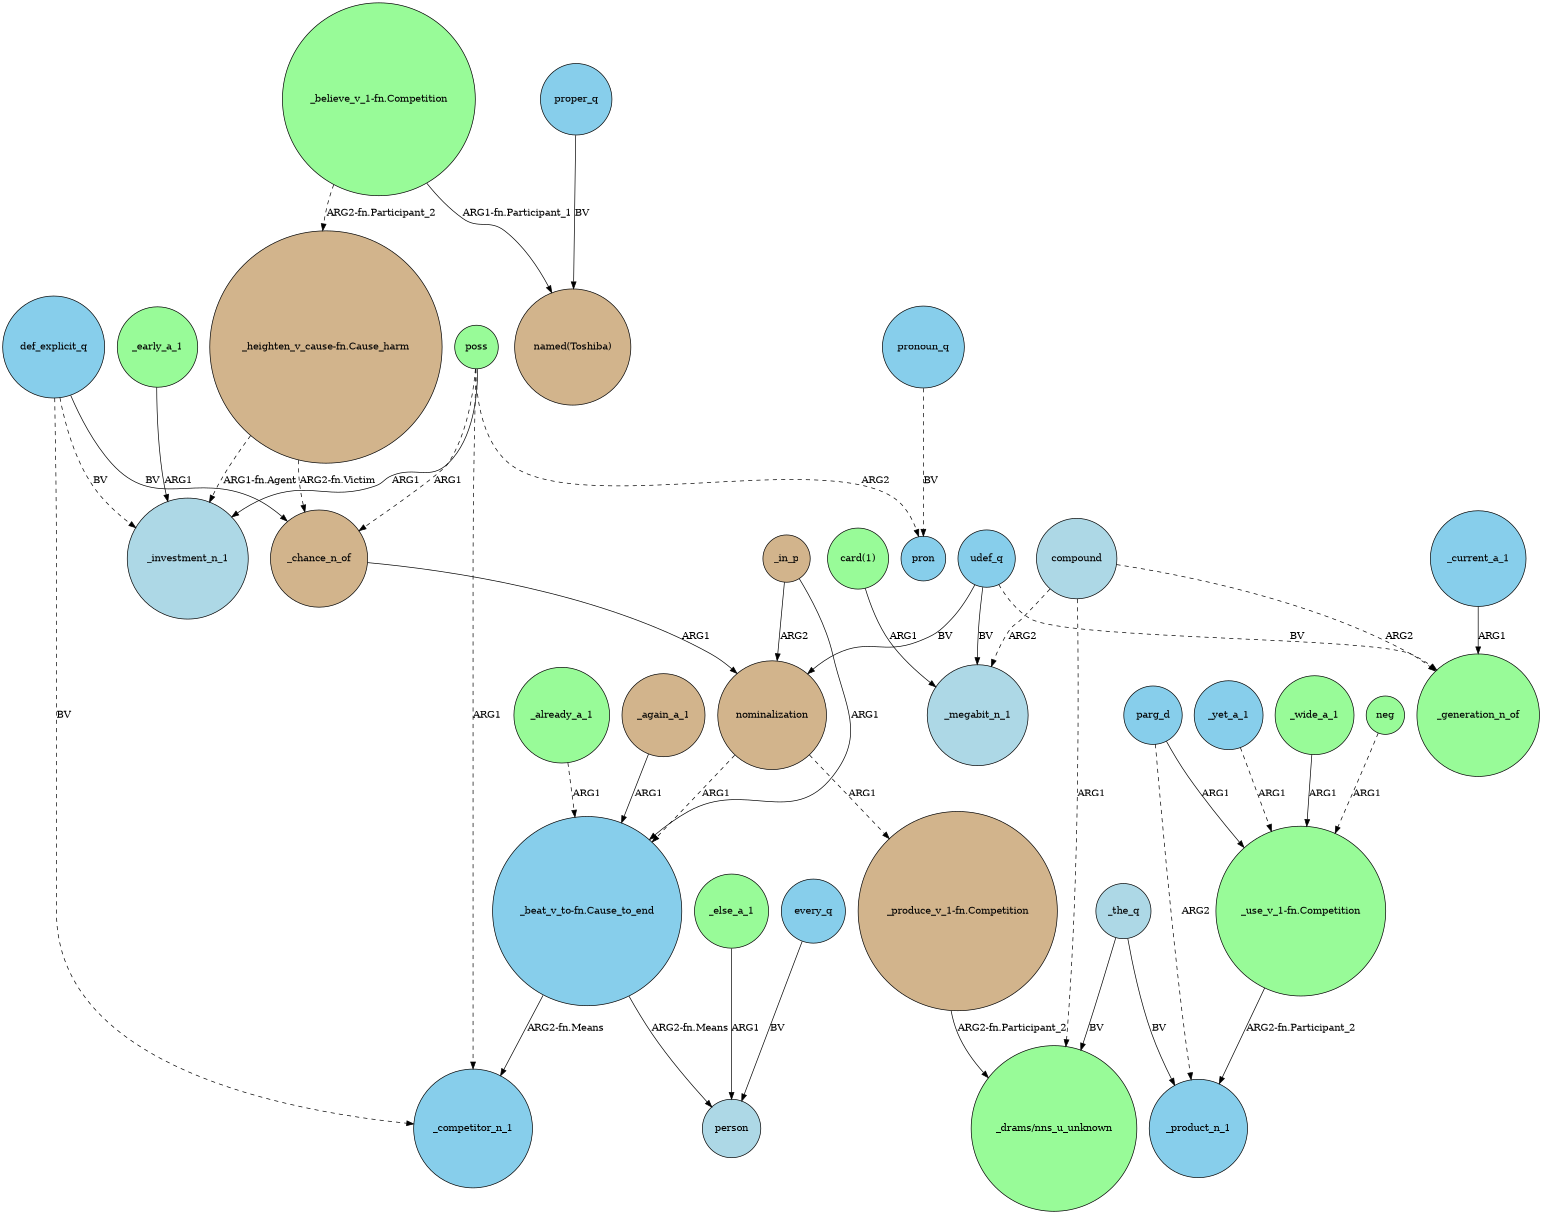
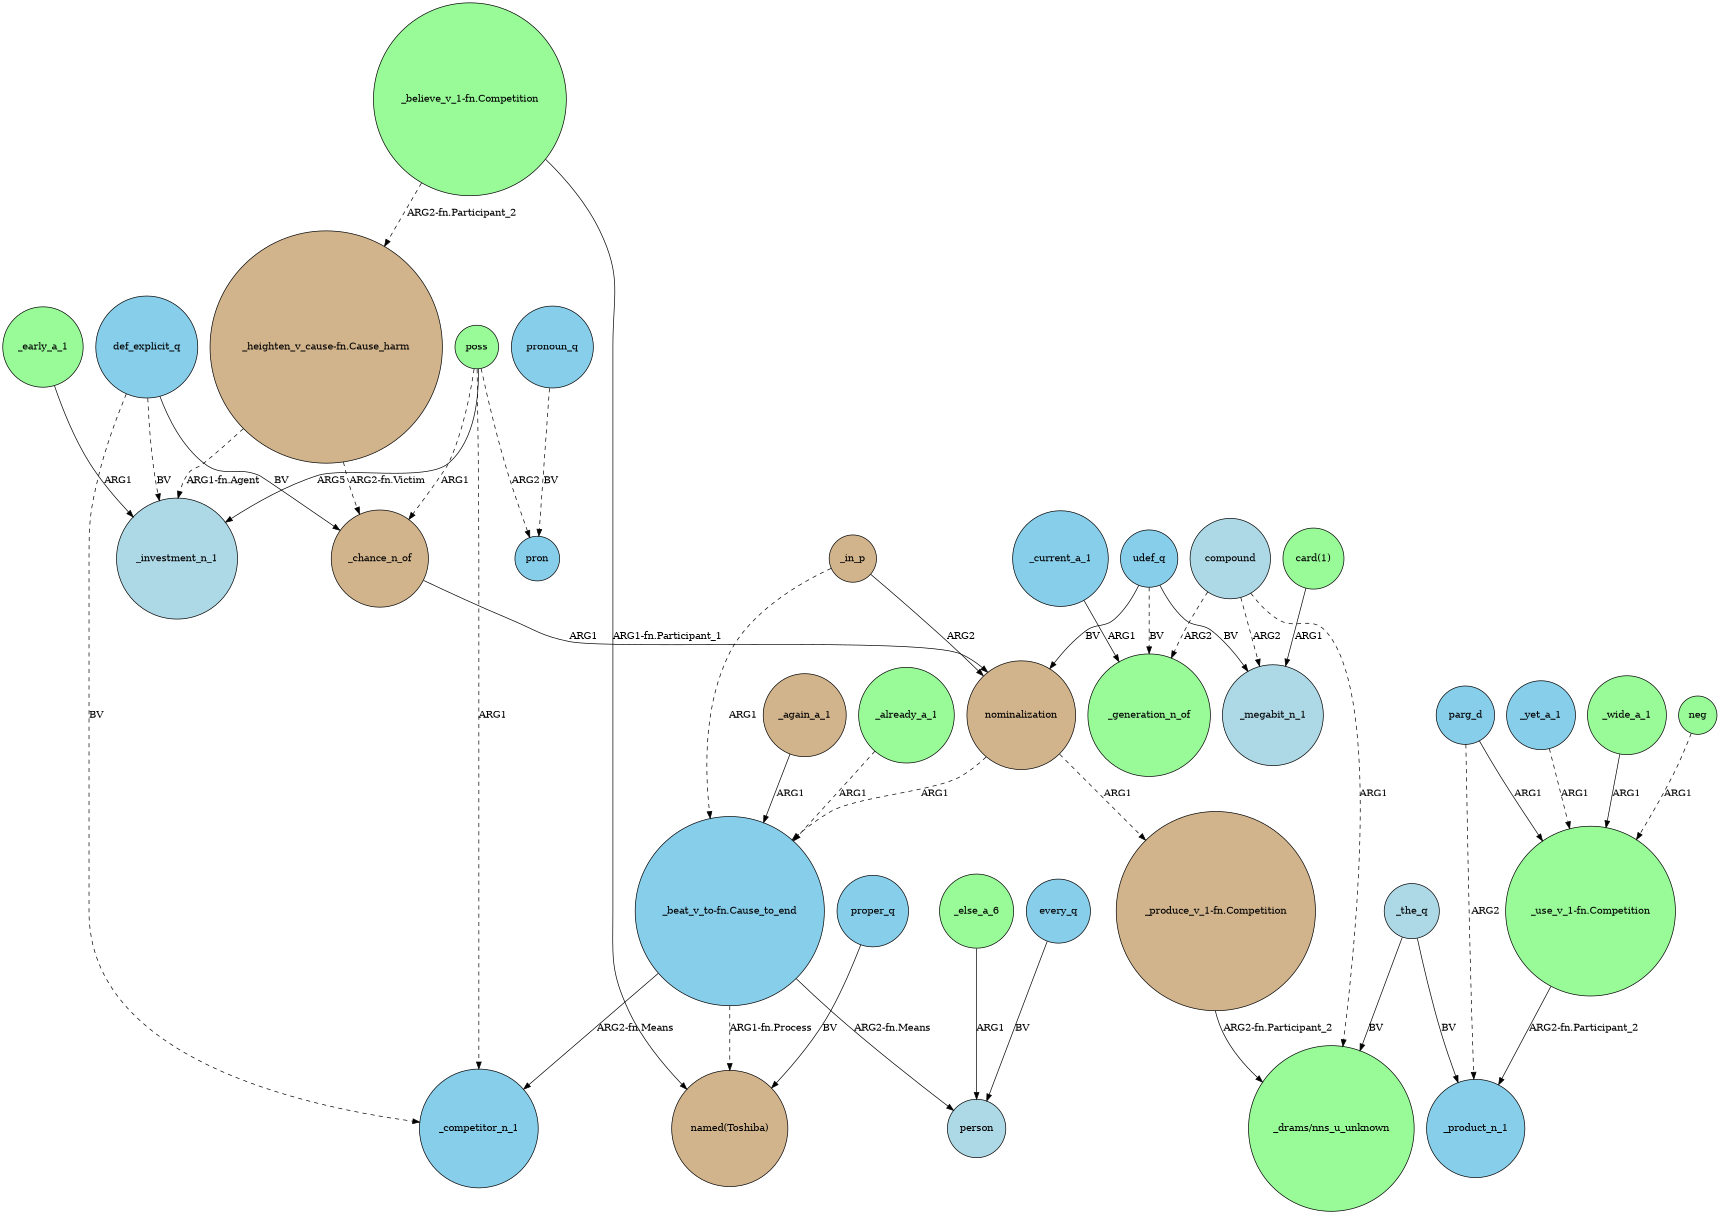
(406, 481) -> (331, 481)
(837, 770) -> (724, 666)
(732, 911) -> (977, 911)
none -> (730, 1035)
